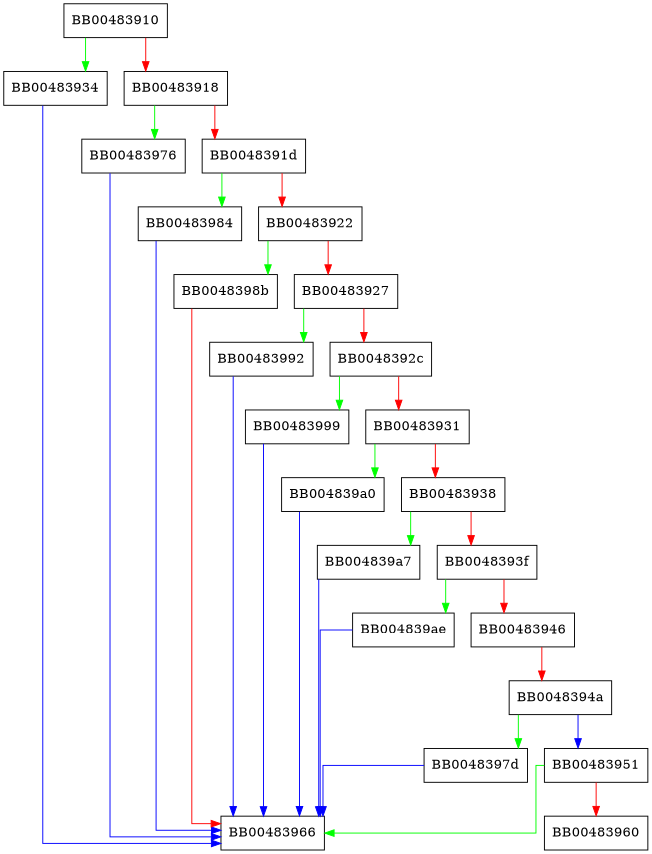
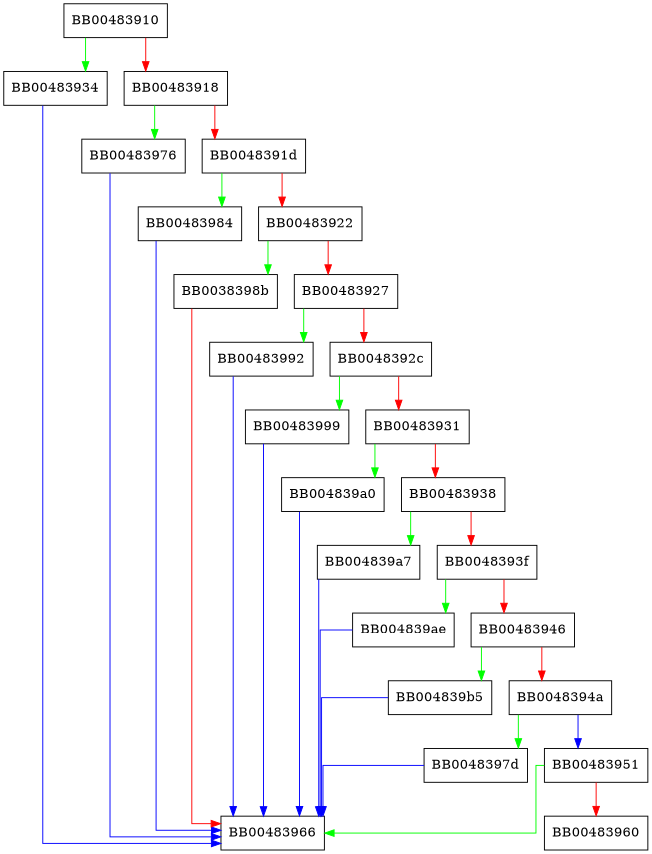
(226, 291) -> (226, 291)
none -> (440, 698)
